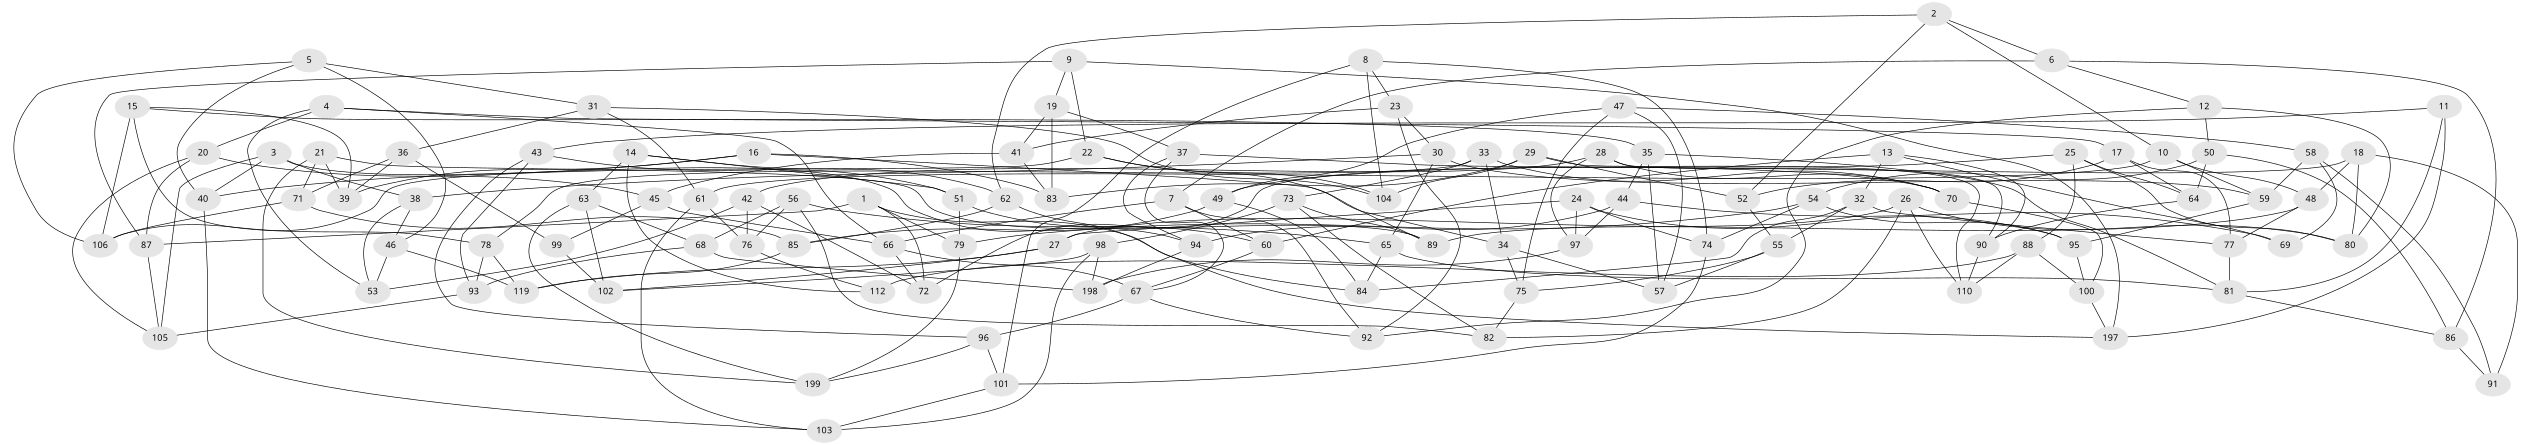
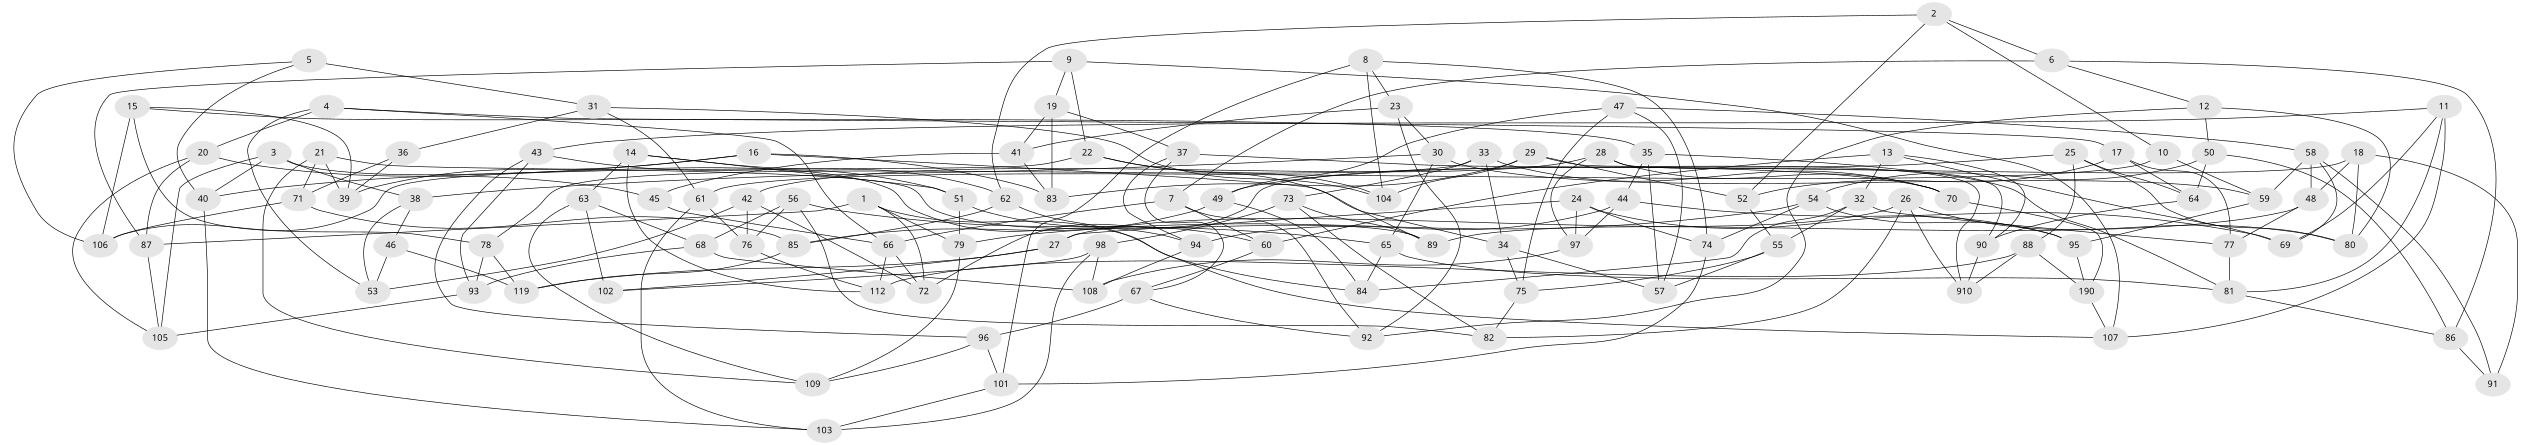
(424, 138) -> none
(2237, 176) -> (2311, 180)
none -> (2374, 185)
(557, 246) -> none
(987, 264) -> (883, 269)
(1090, 292) -> (1090, 292)
(1964, 292) -> (1964, 292)
(2087, 292) -> (2087, 292)
(2110, 338) -> (2110, 338)
(813, 385) -> (813, 385)
